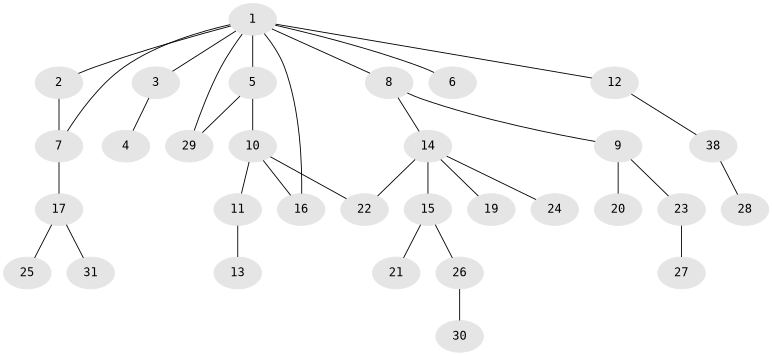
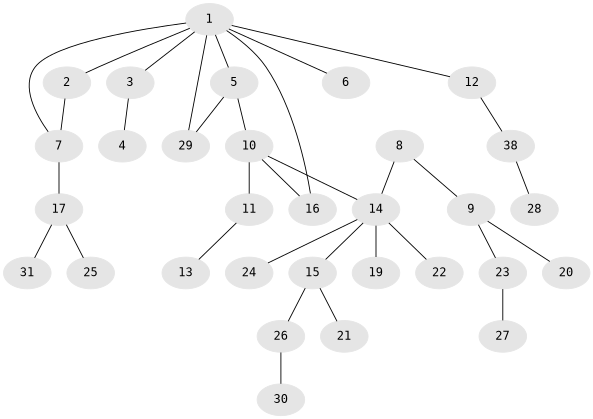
(321, 51) -> none
(308, 178) -> (315, 179)
